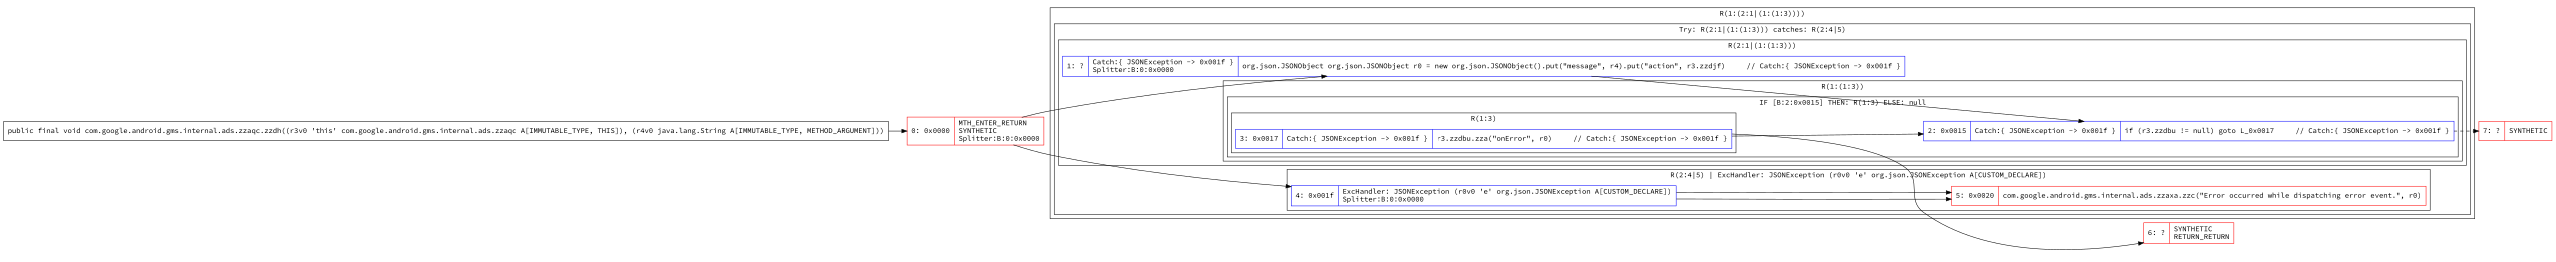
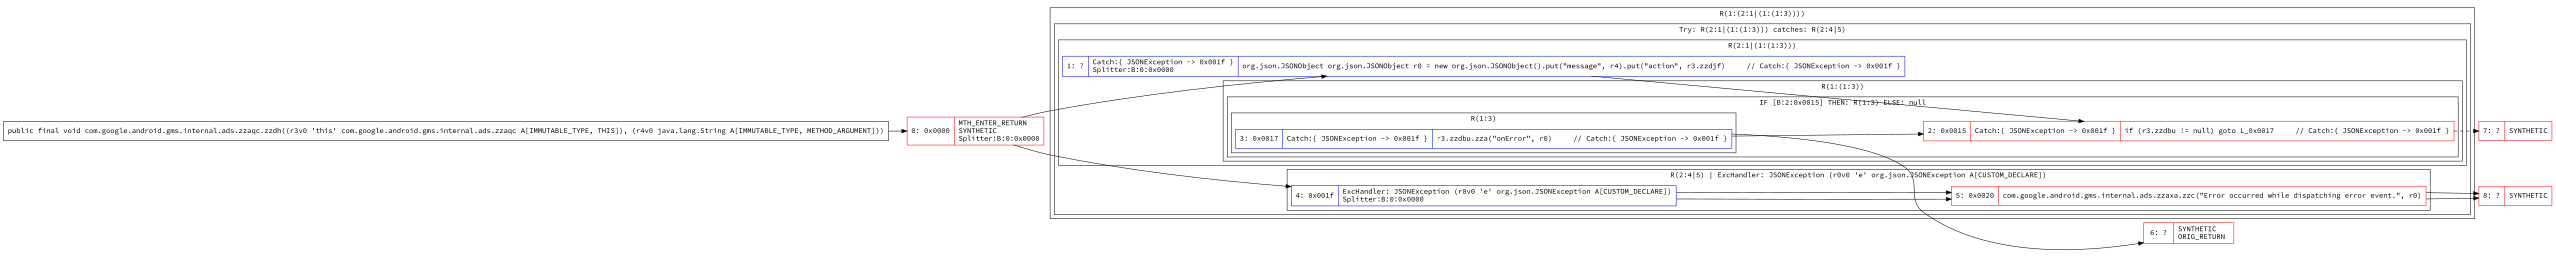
(2189, 131) -> (2189, 131)
none -> (2515, 196)
(2202, 237) -> (2201, 237)
